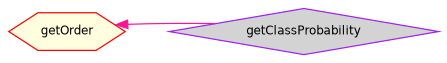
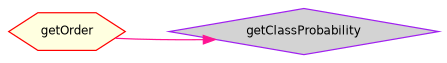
(172, 23) -> (159, 40)
